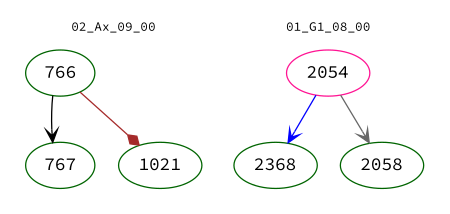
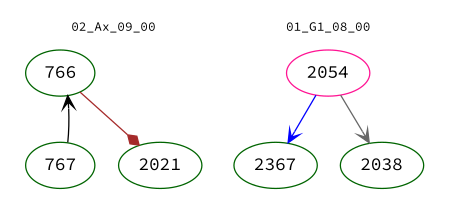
(52, 113) -> (69, 126)
(160, 165) -> (160, 165)
(276, 165) -> (276, 165)
(382, 165) -> (382, 165)
